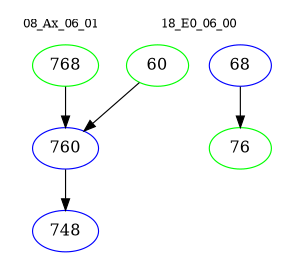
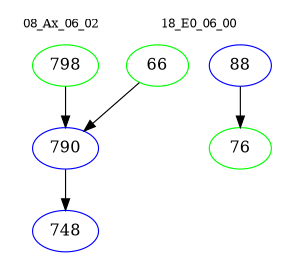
(61, 25) -> (61, 25)
(66, 66) -> (66, 66)
(158, 66) -> (158, 66)
(240, 66) -> (240, 66)
(66, 148) -> (66, 148)
